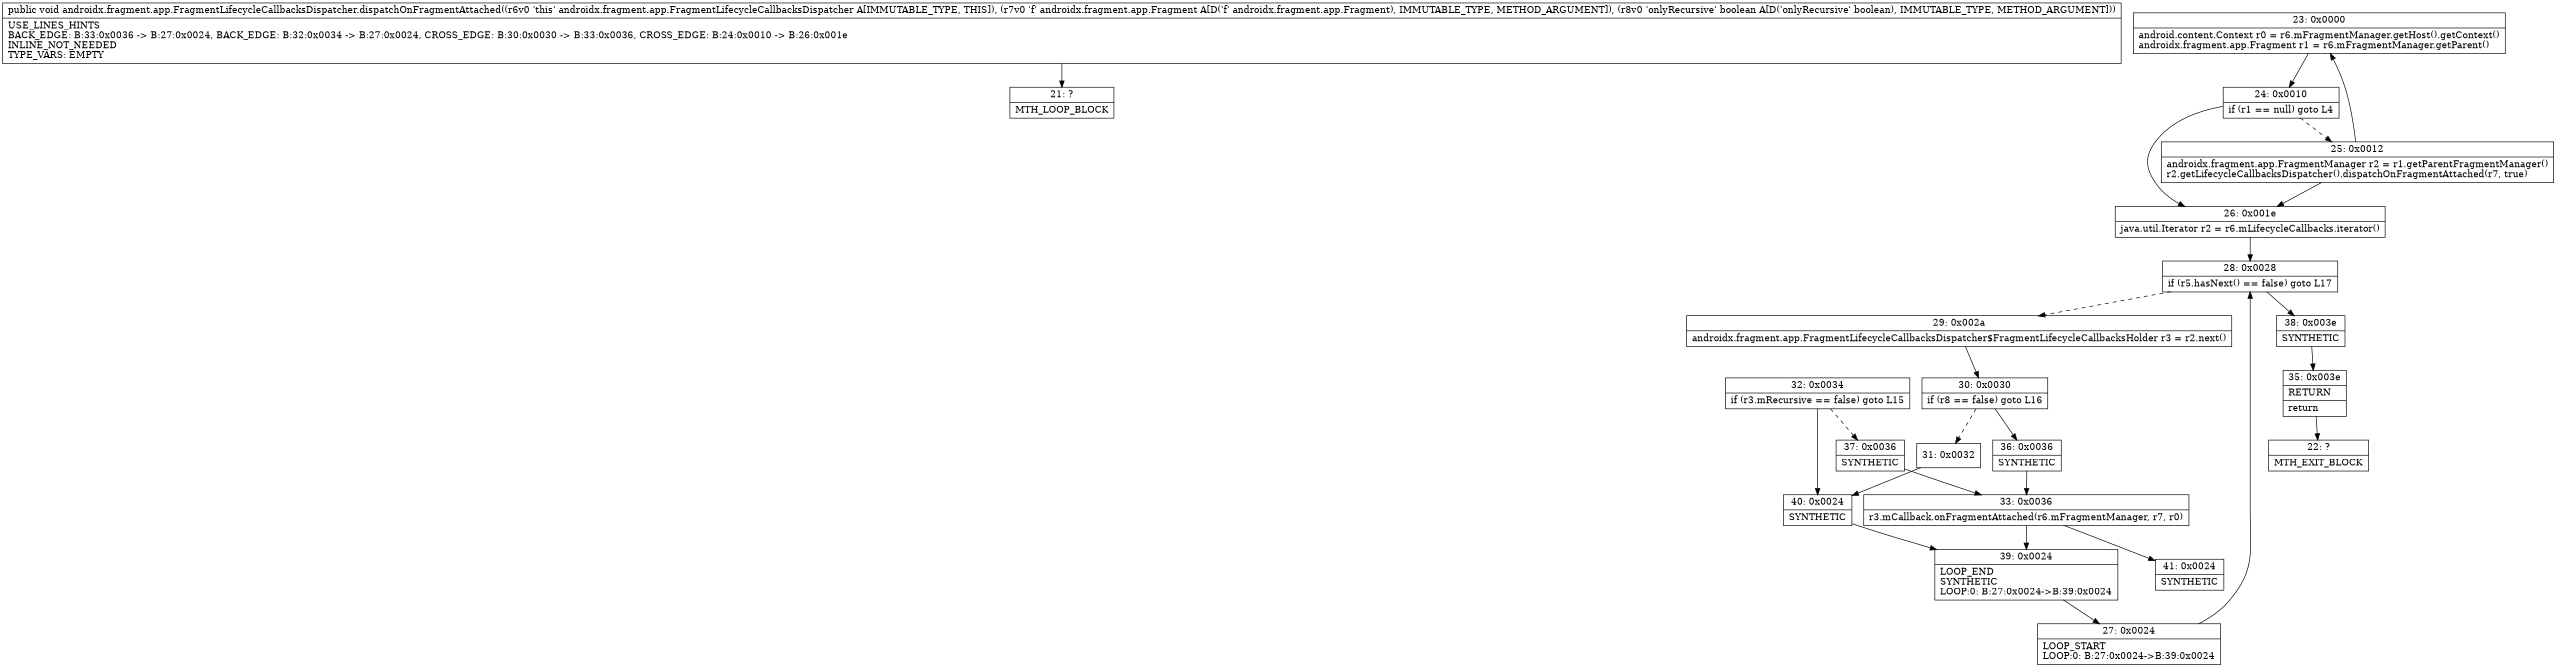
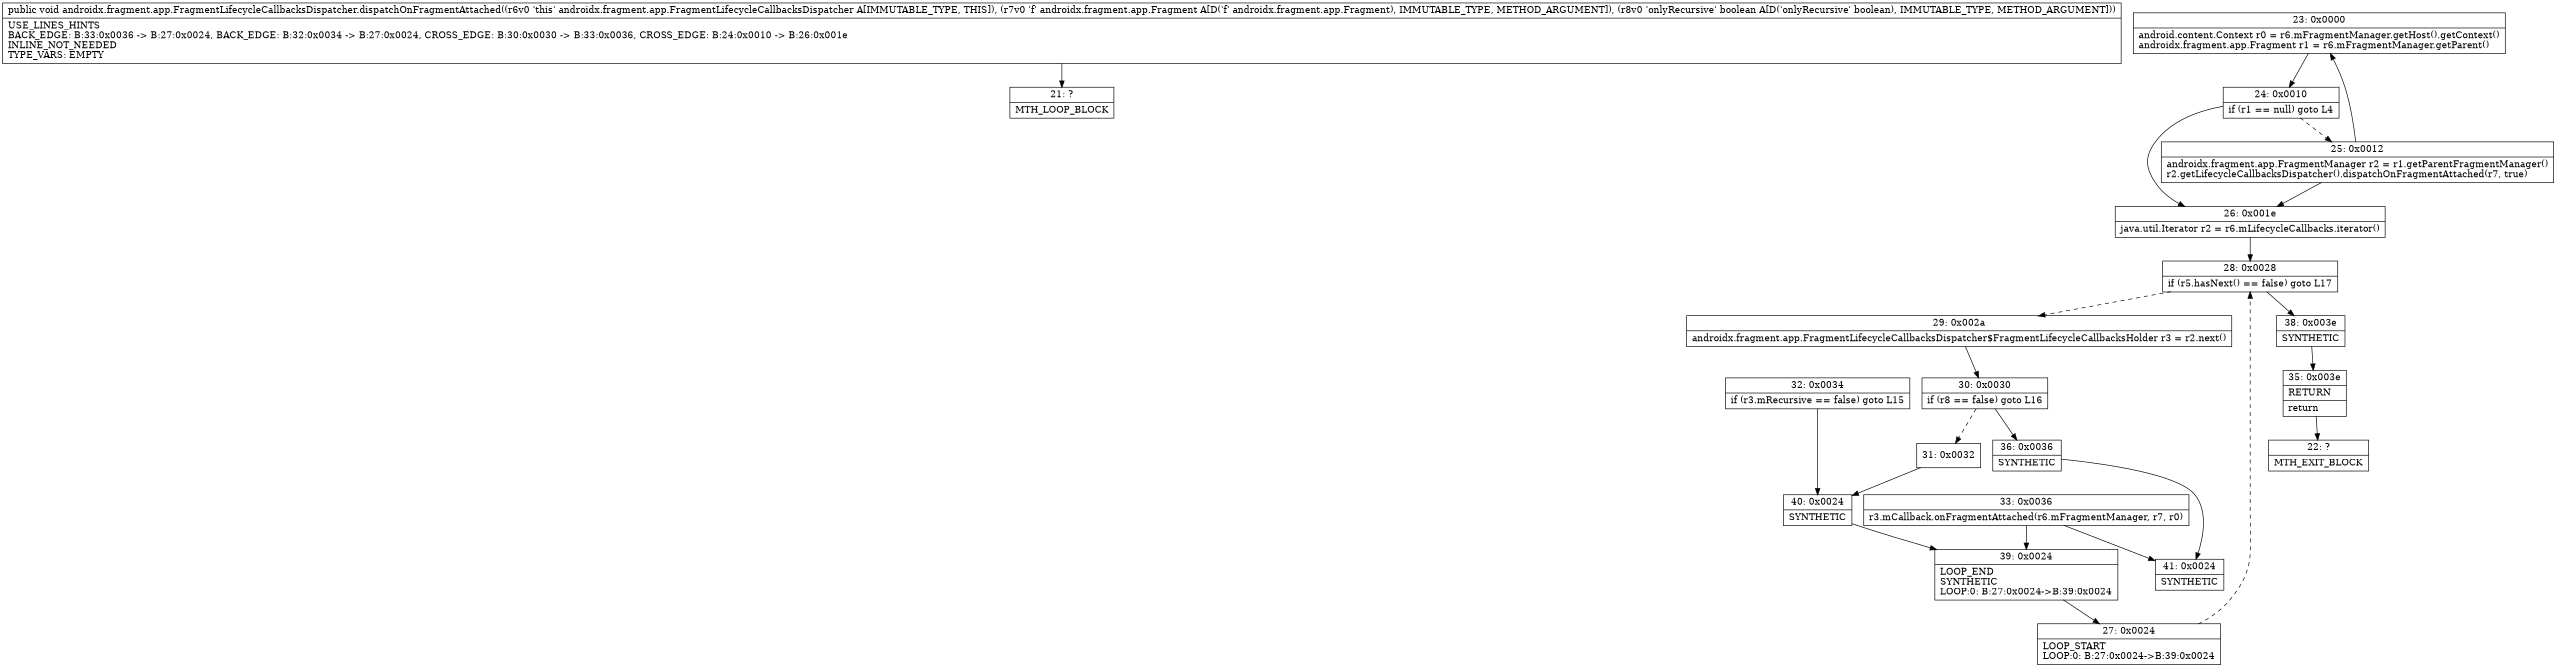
(1870, 456) -> none
(2250, 472) -> (2250, 472)
(2027, 480) -> (2160, 477)
